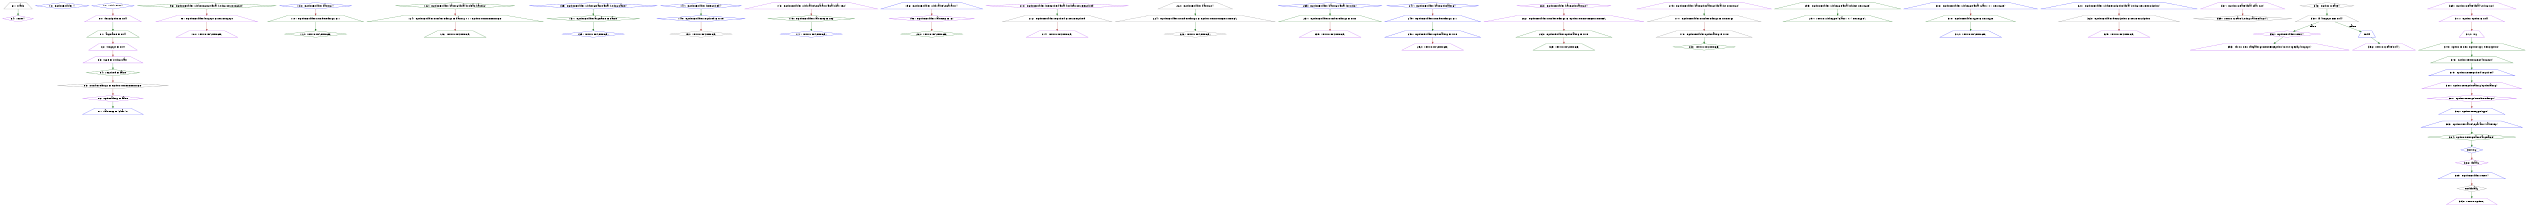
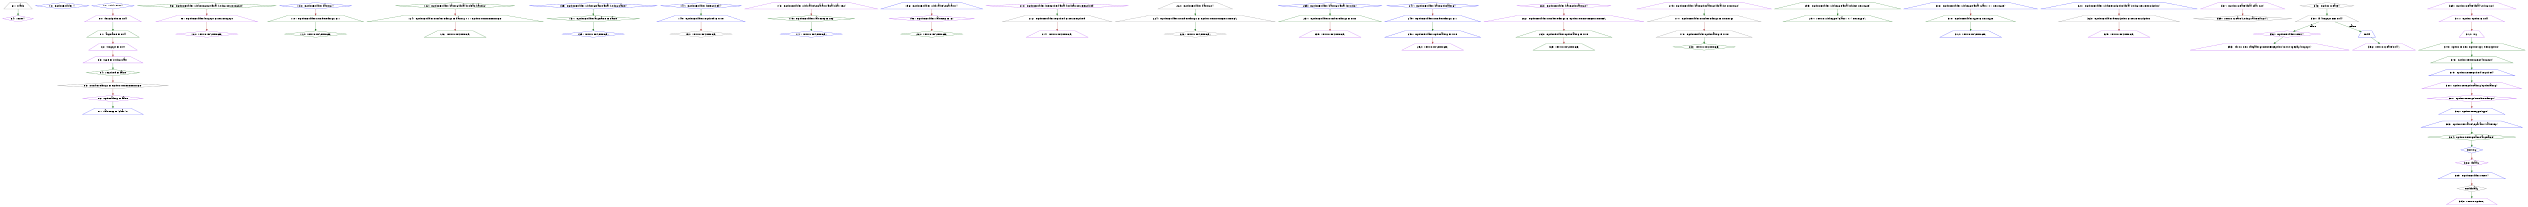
(701, 19) -> (701, 19)
(207, 34) -> (207, 34)
